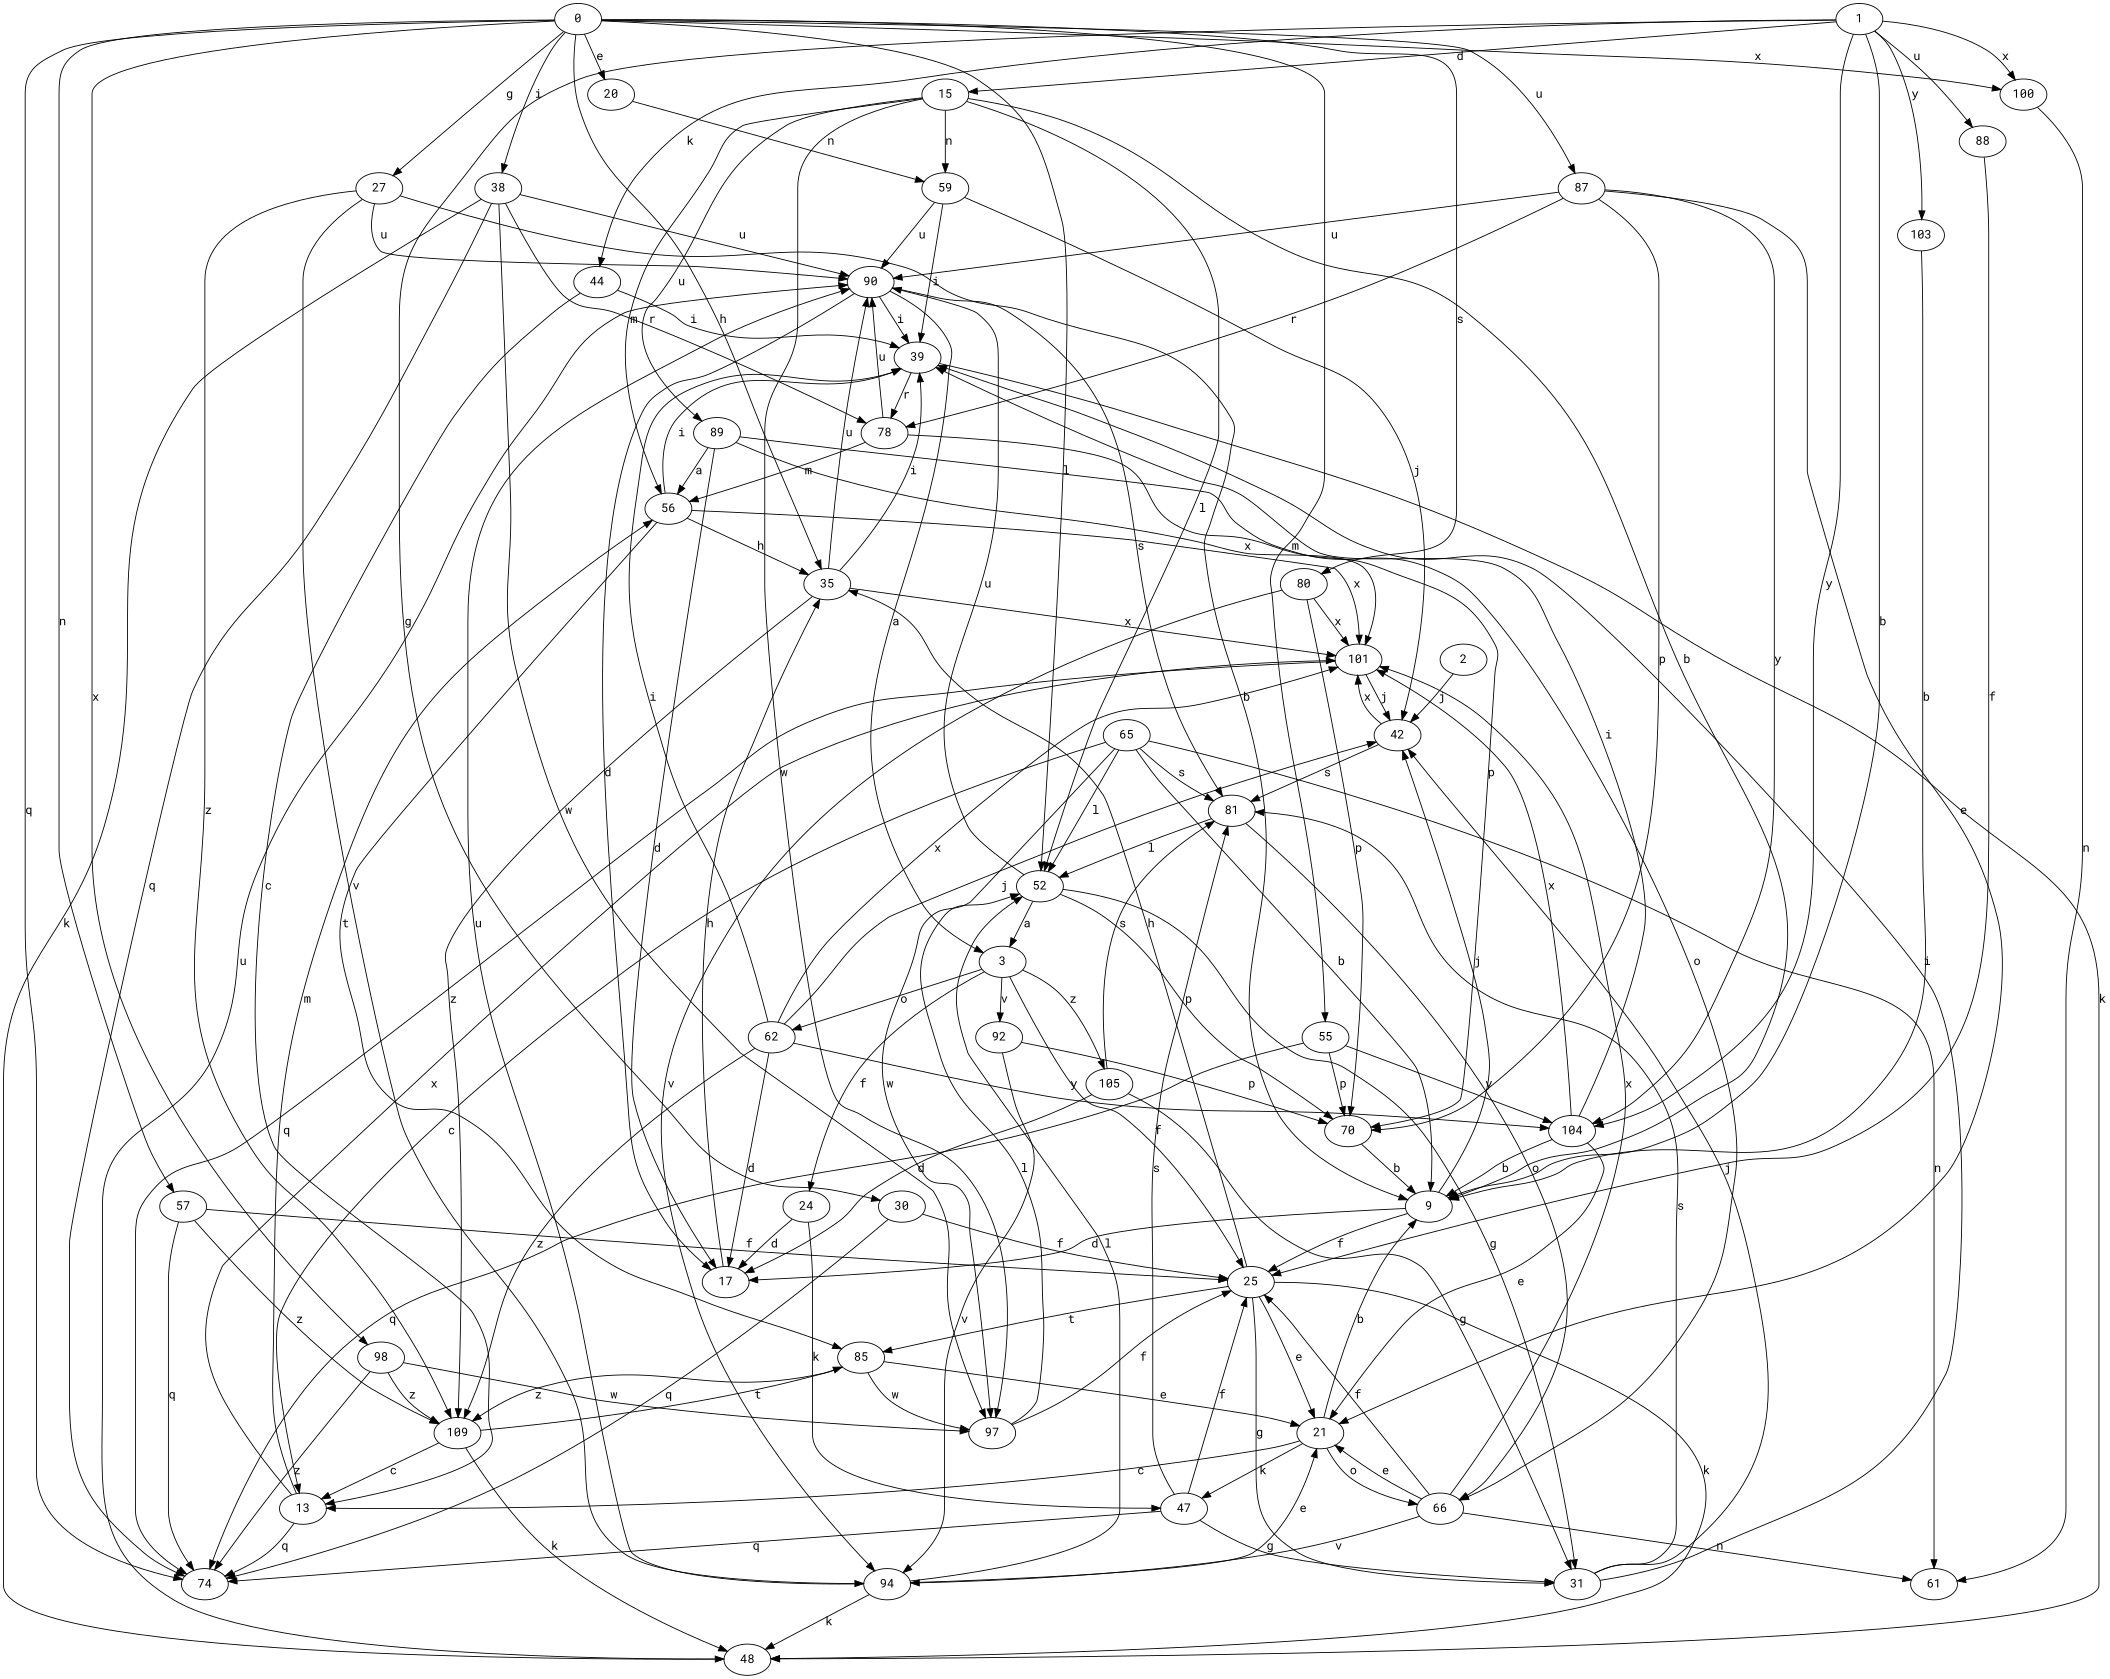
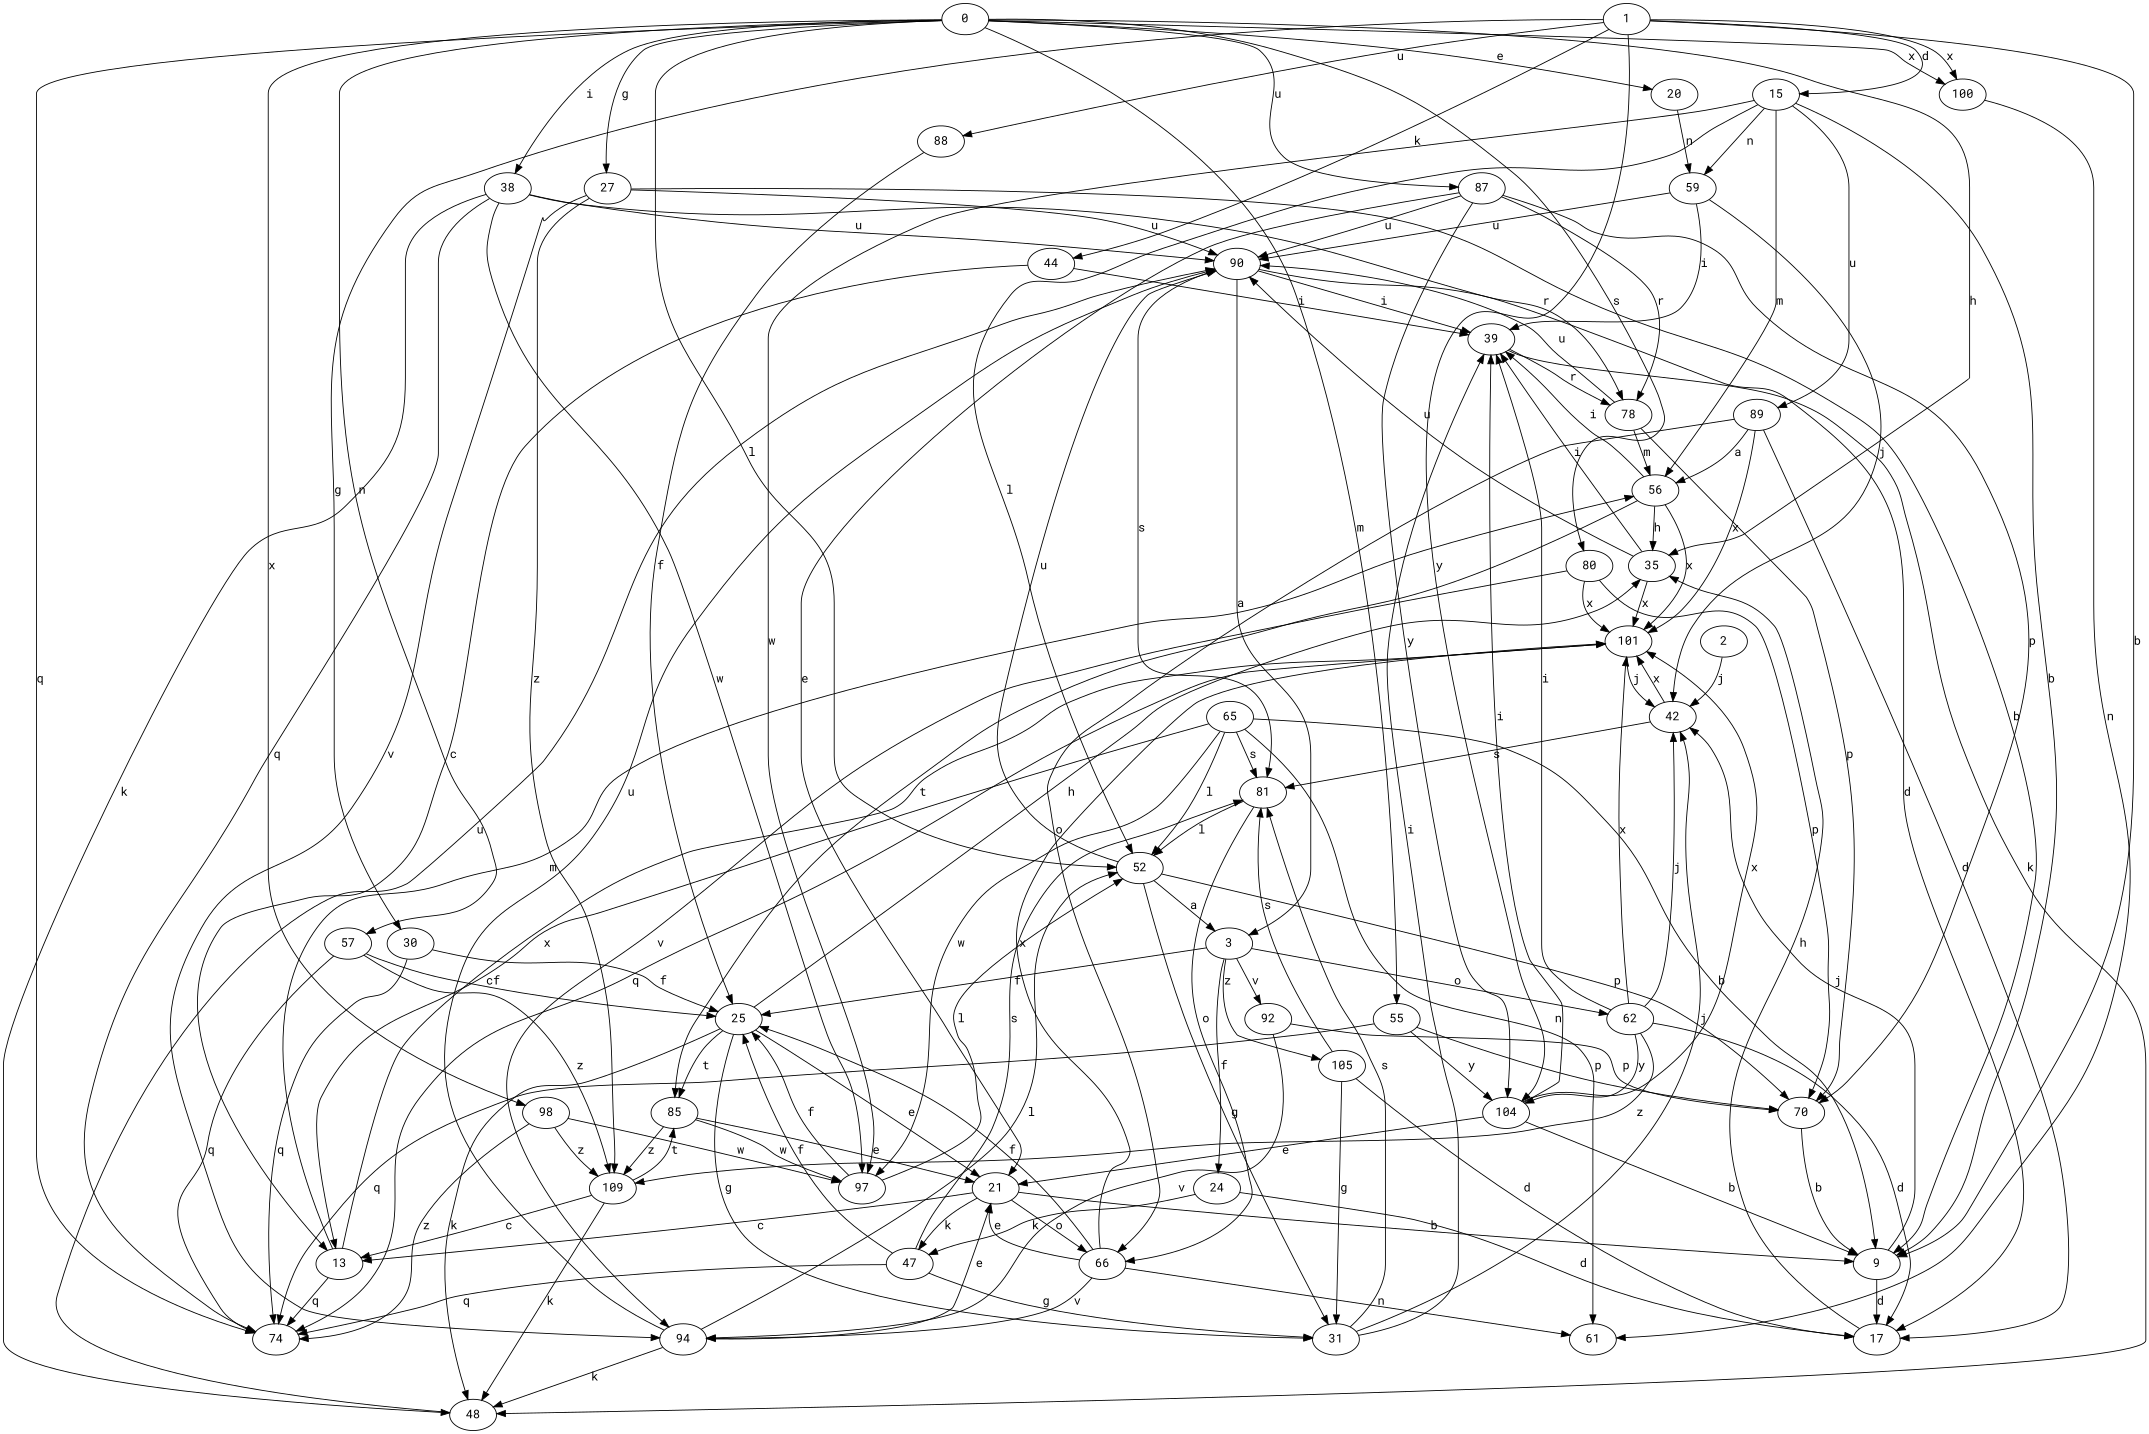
(1921, 235) -> none
(460, 927) -> none
(1340, 1236) -> none
